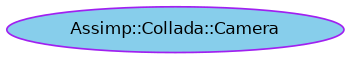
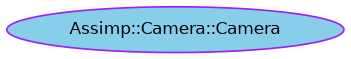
(175, 30) -> (175, 30)
